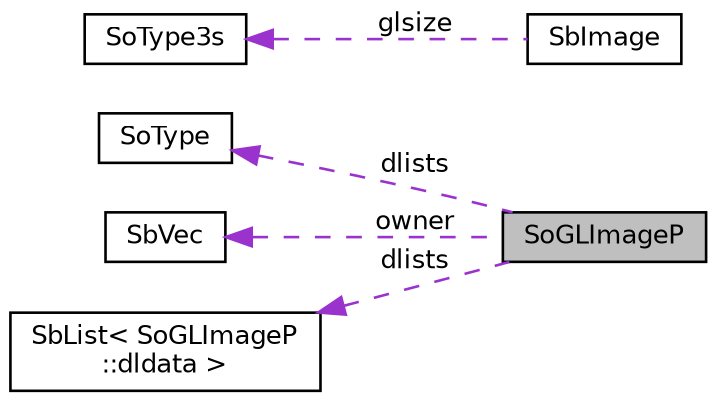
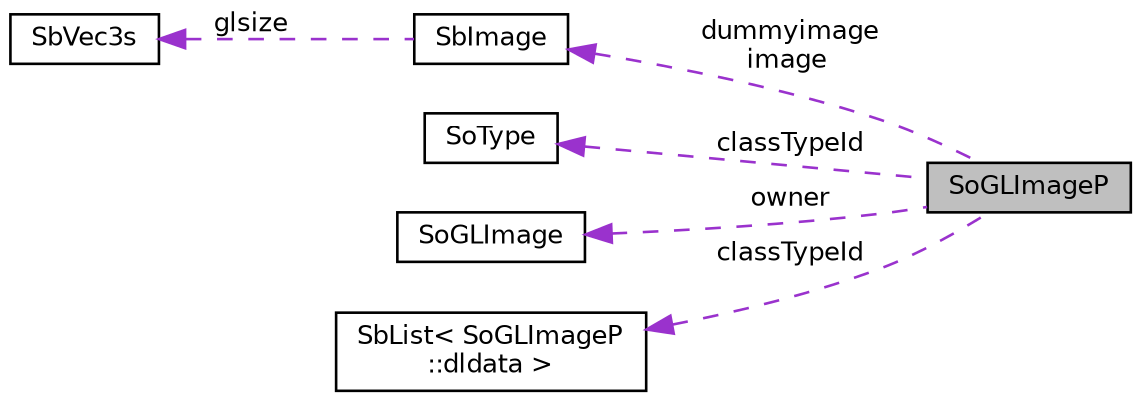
(165, 39) -> (85, 39)
none -> (792, 94)
(412, 165) -> (787, 145)
(165, 237) -> (491, 237)
(412, 262) -> (787, 254)
